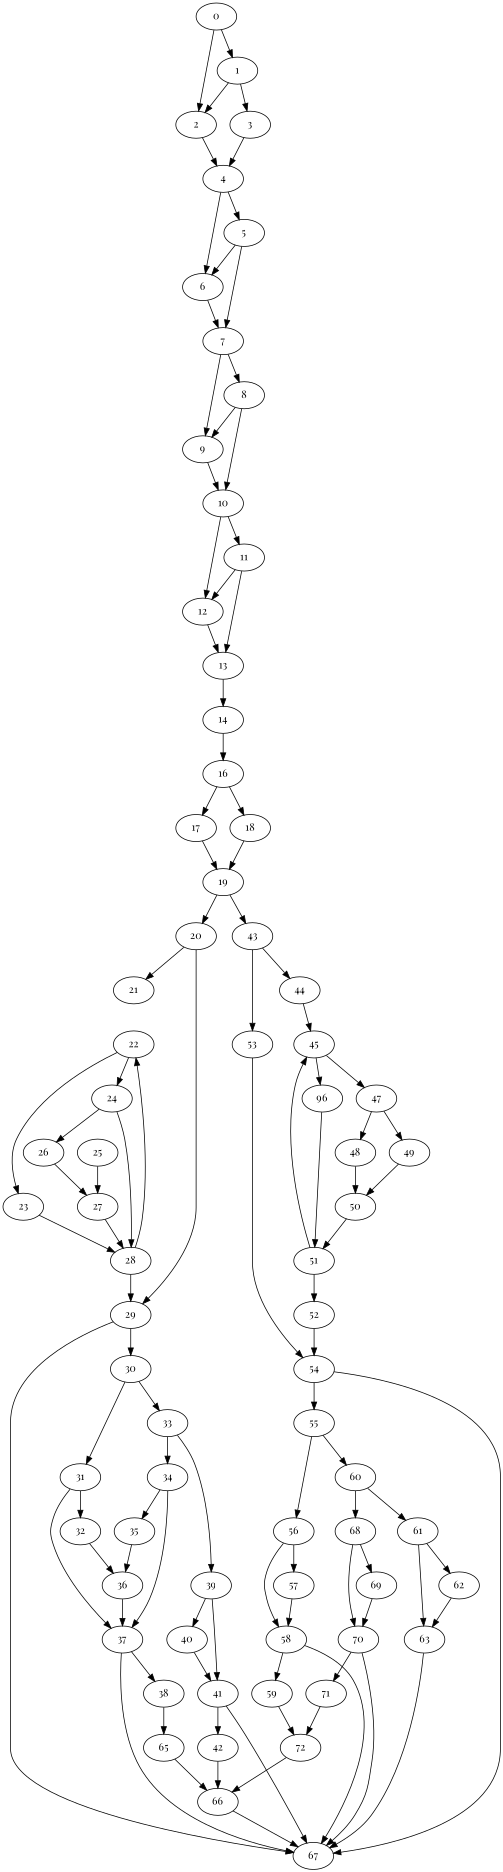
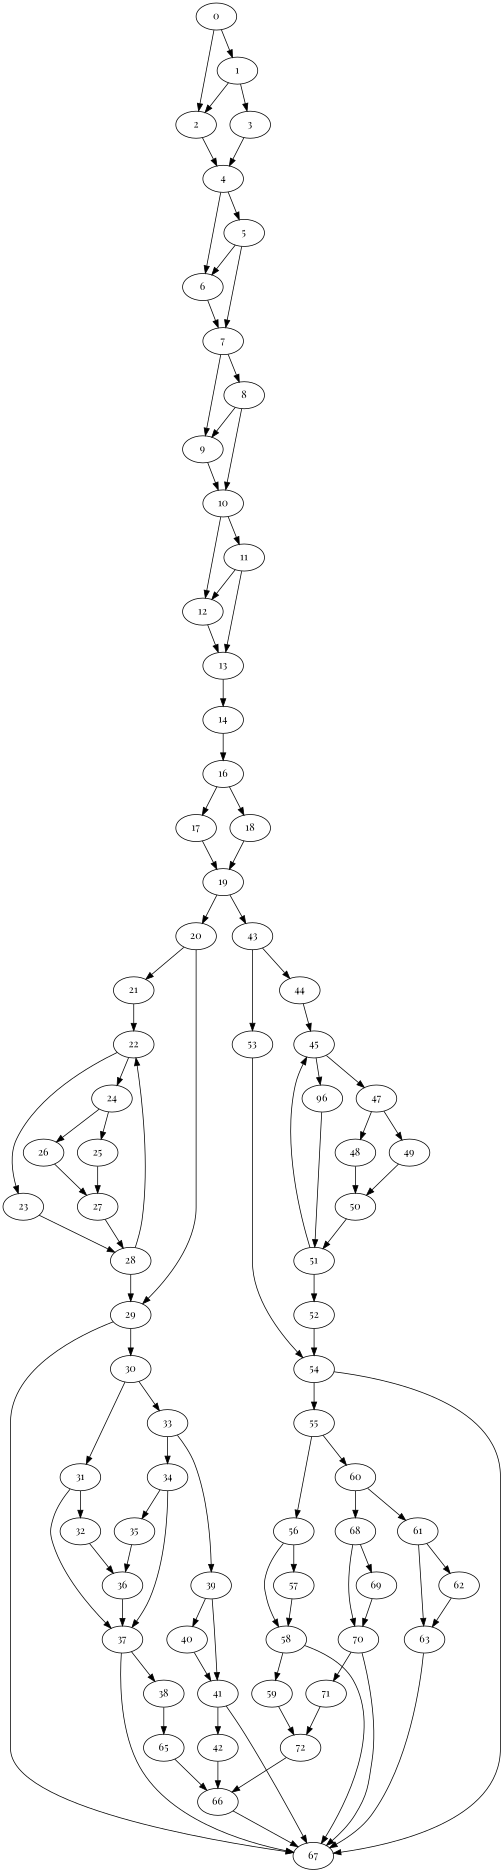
none -> (134, 1014)
(129, 1175) -> (106, 1122)
